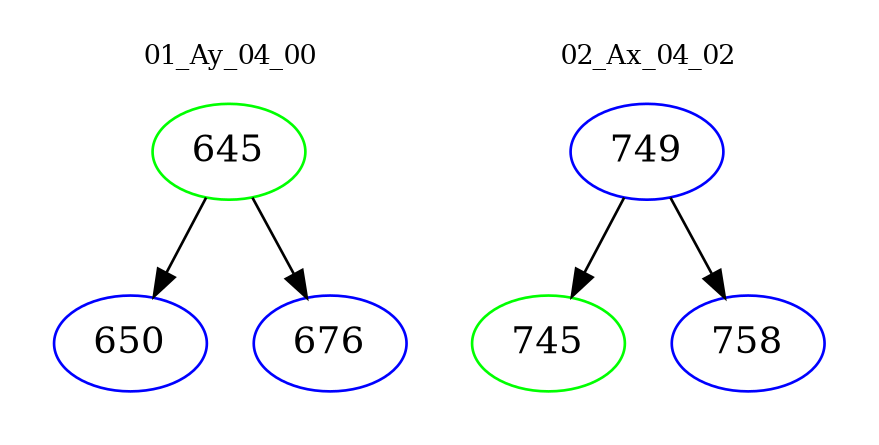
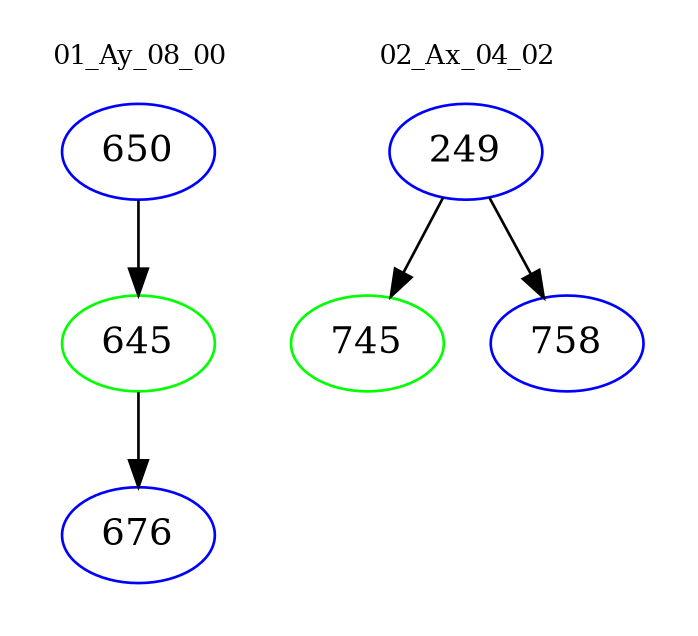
(230, 57) -> (140, 57)
(647, 152) -> (466, 152)
(186, 235) -> (138, 235)
